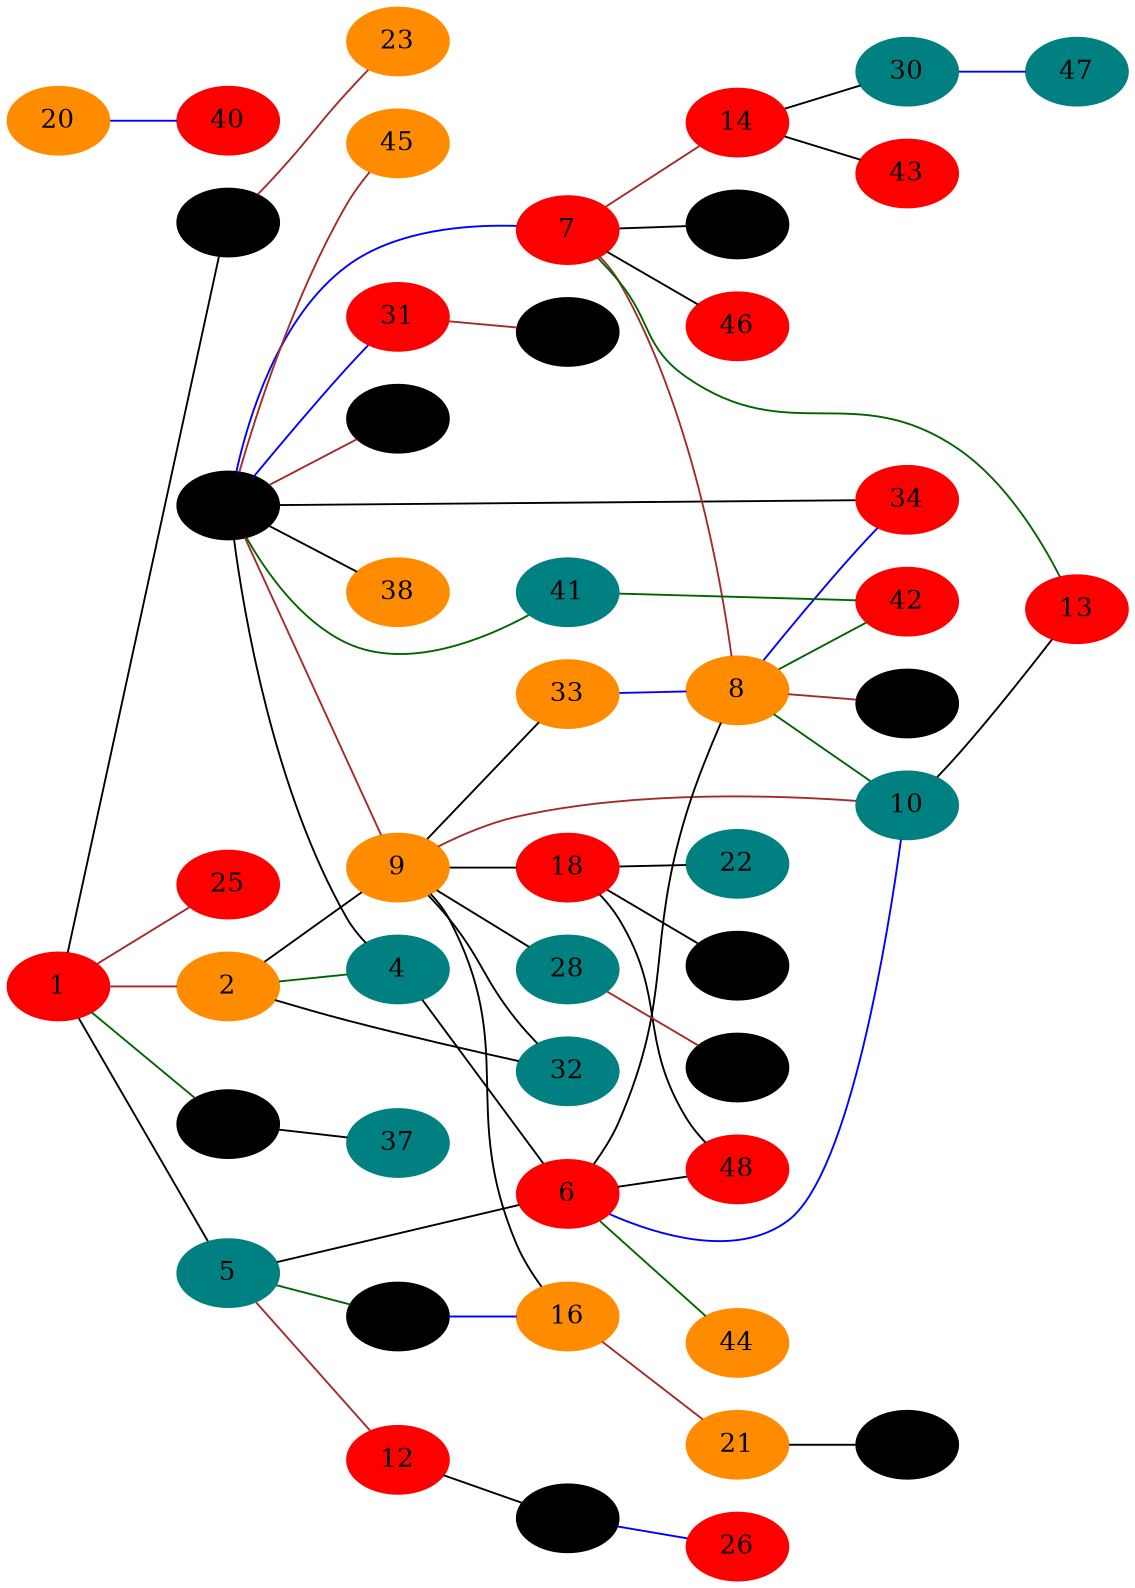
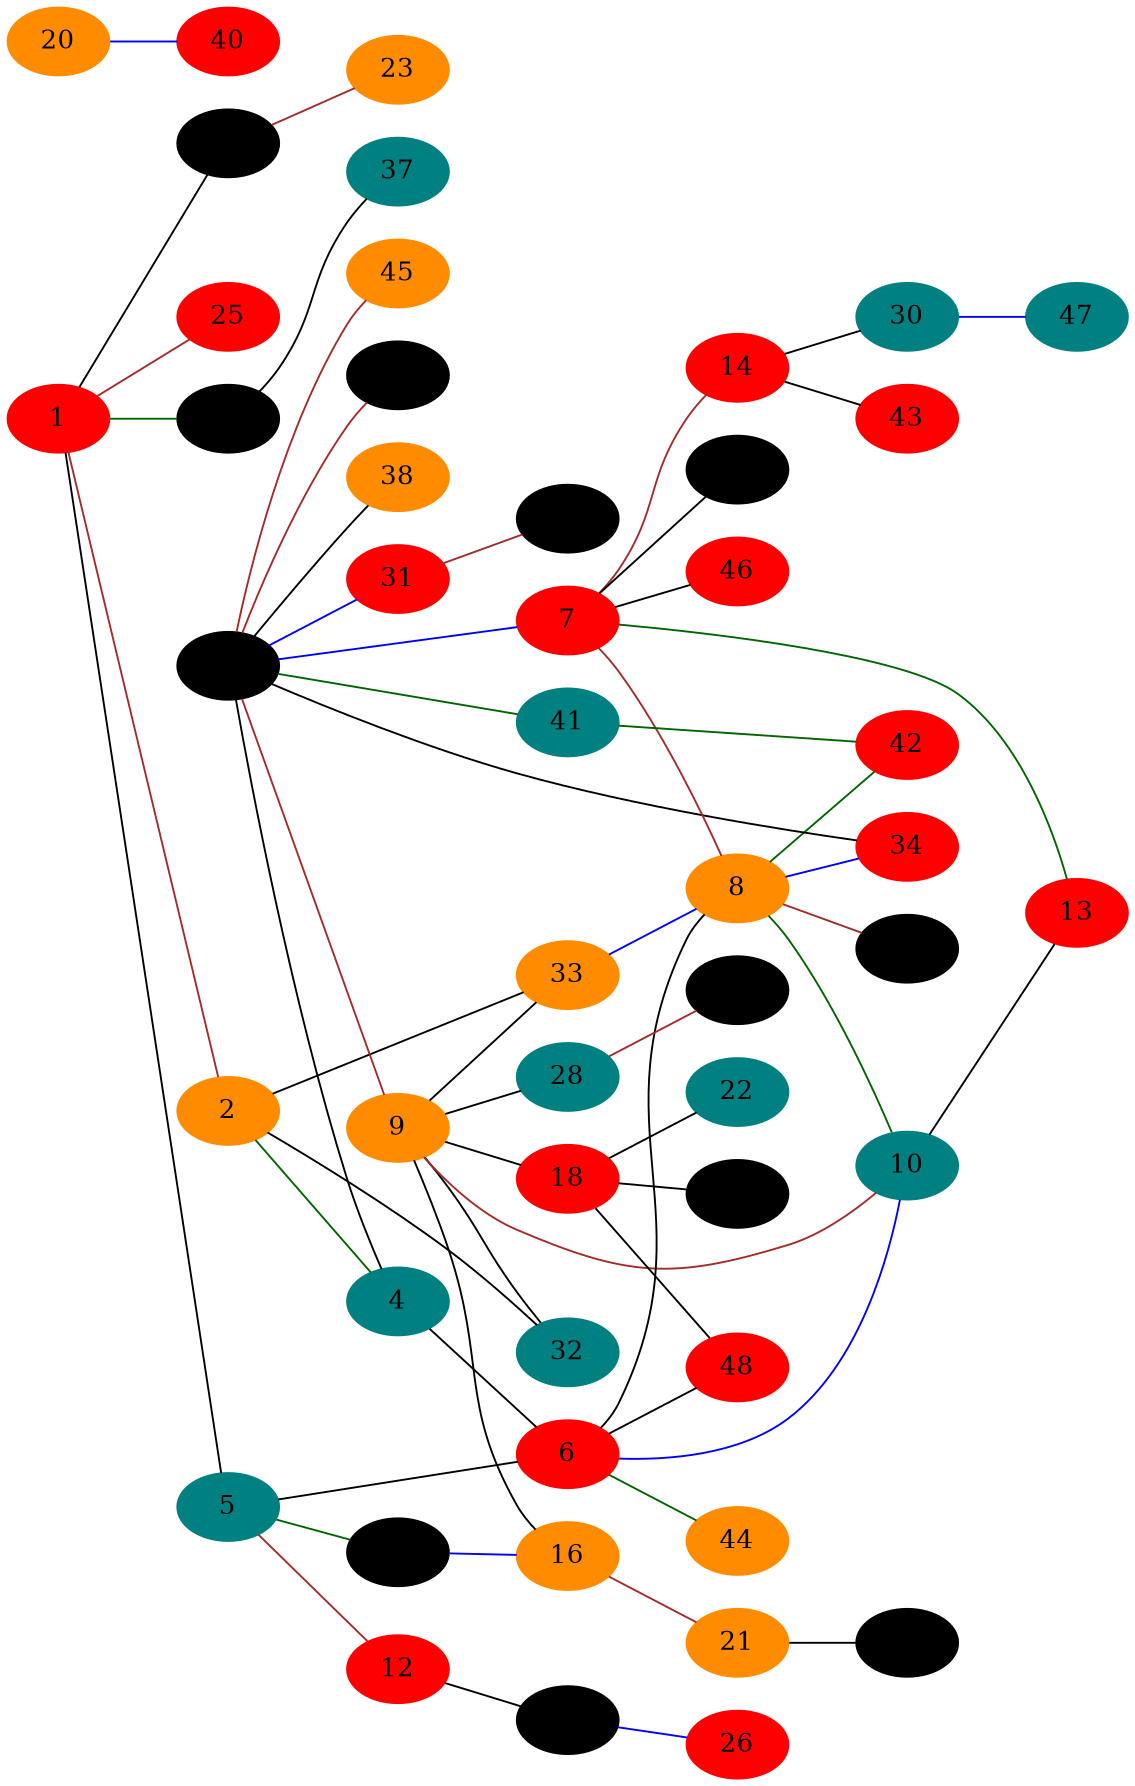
(313, 927) -> (398, 1043)
